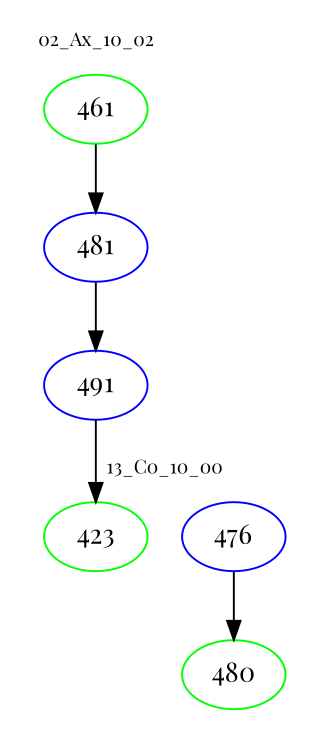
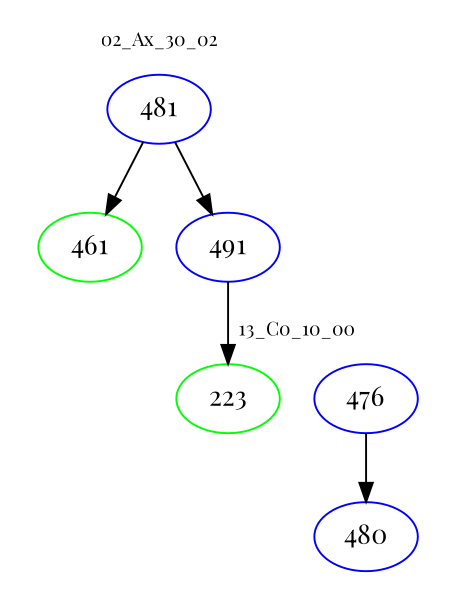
(97, 41) -> (159, 41)
(96, 169) -> (129, 170)
(96, 537) -> (228, 399)
(234, 675) -> (366, 537)
